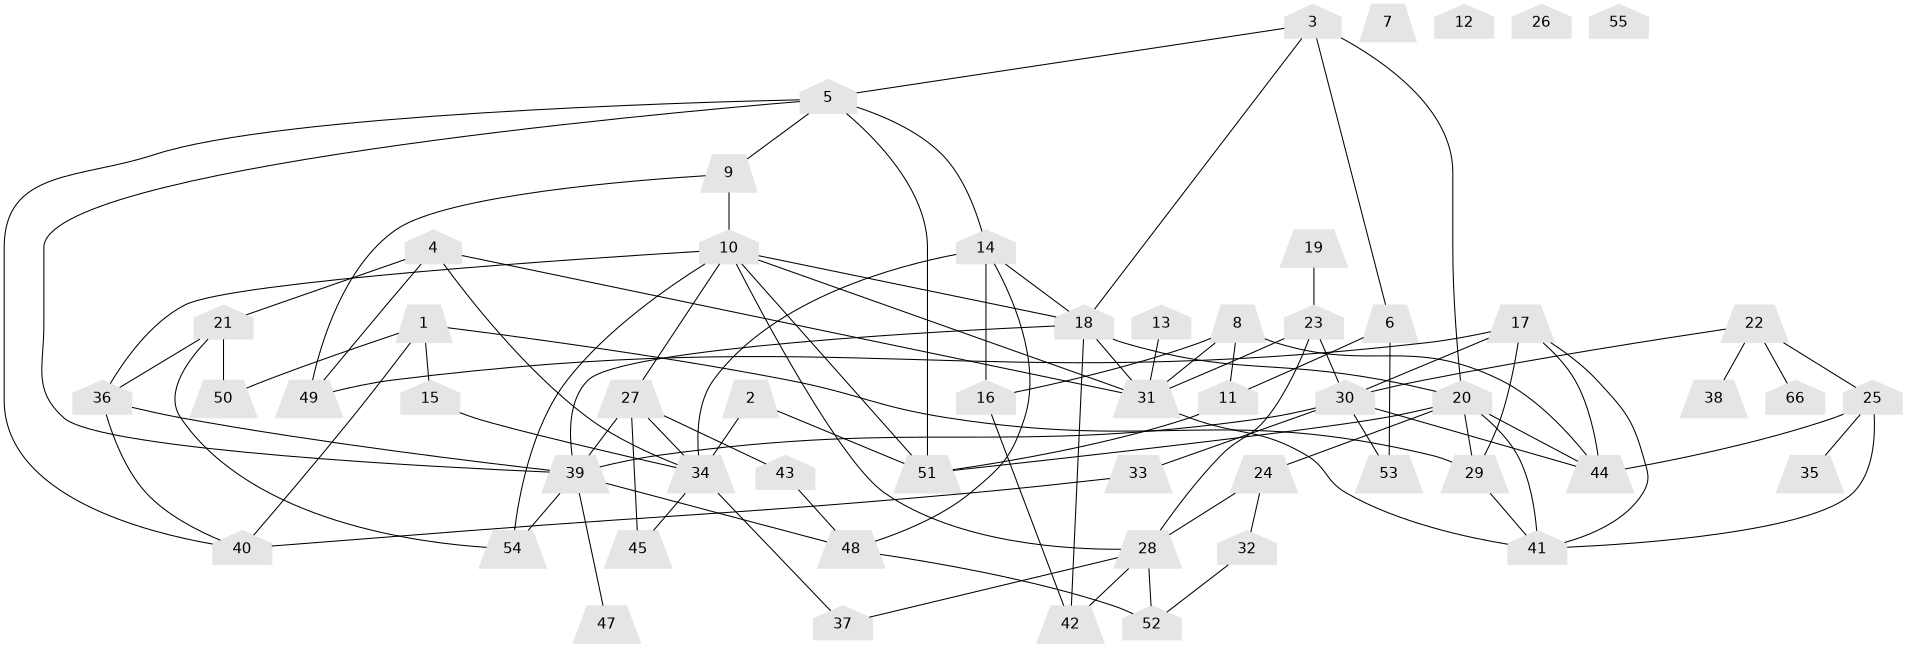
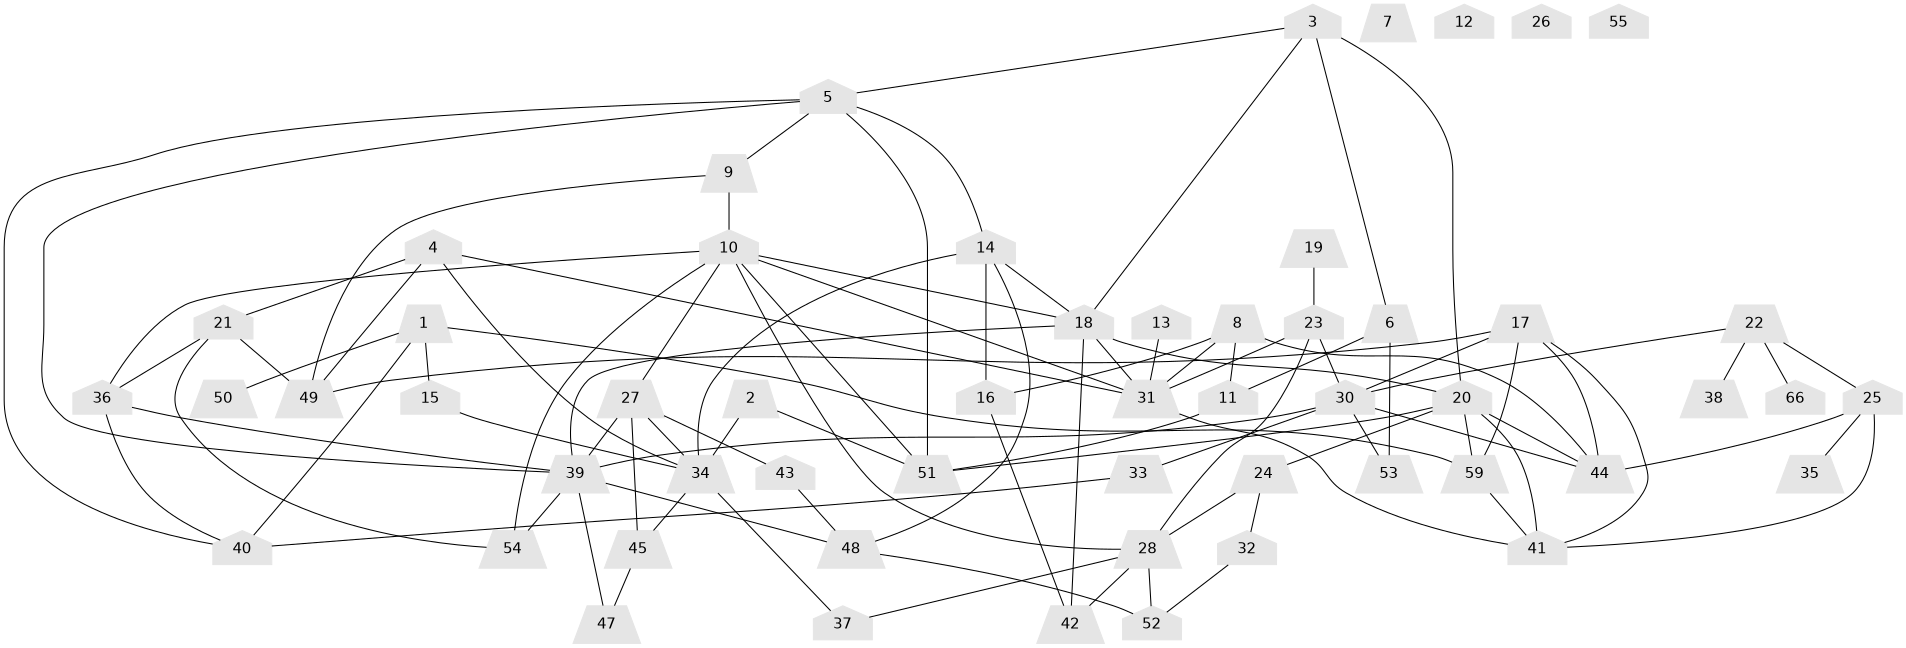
(224, 360) -> (265, 360)
(1475, 474) -> (1475, 474)
none -> (622, 587)
